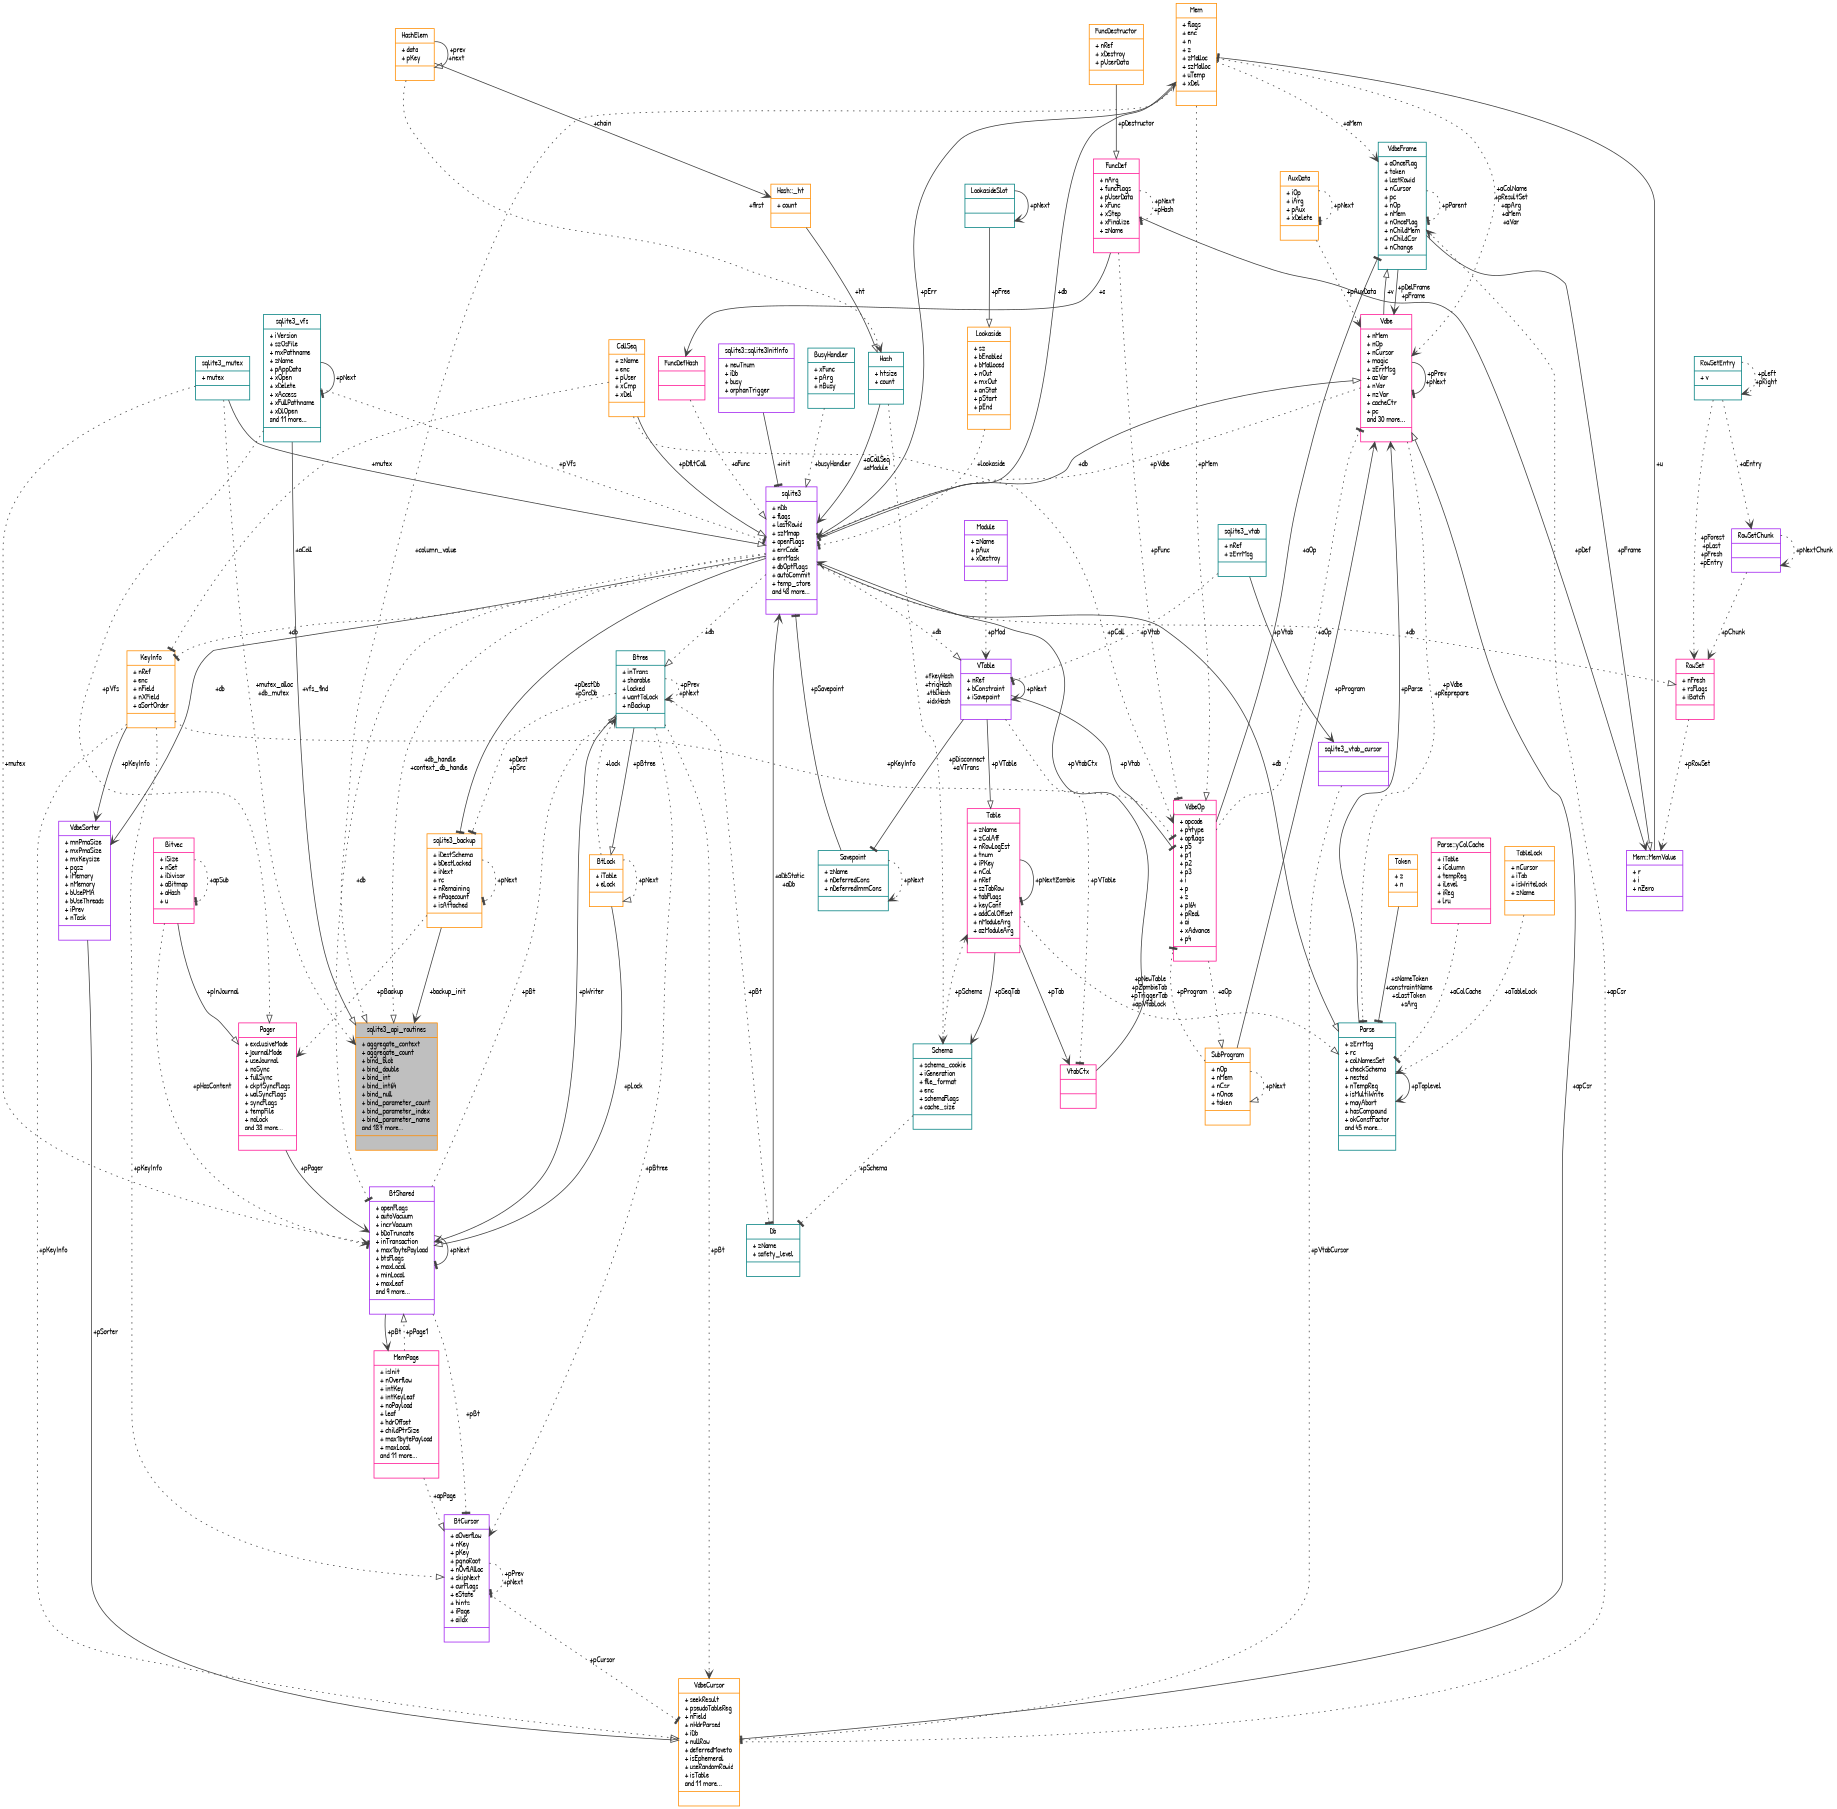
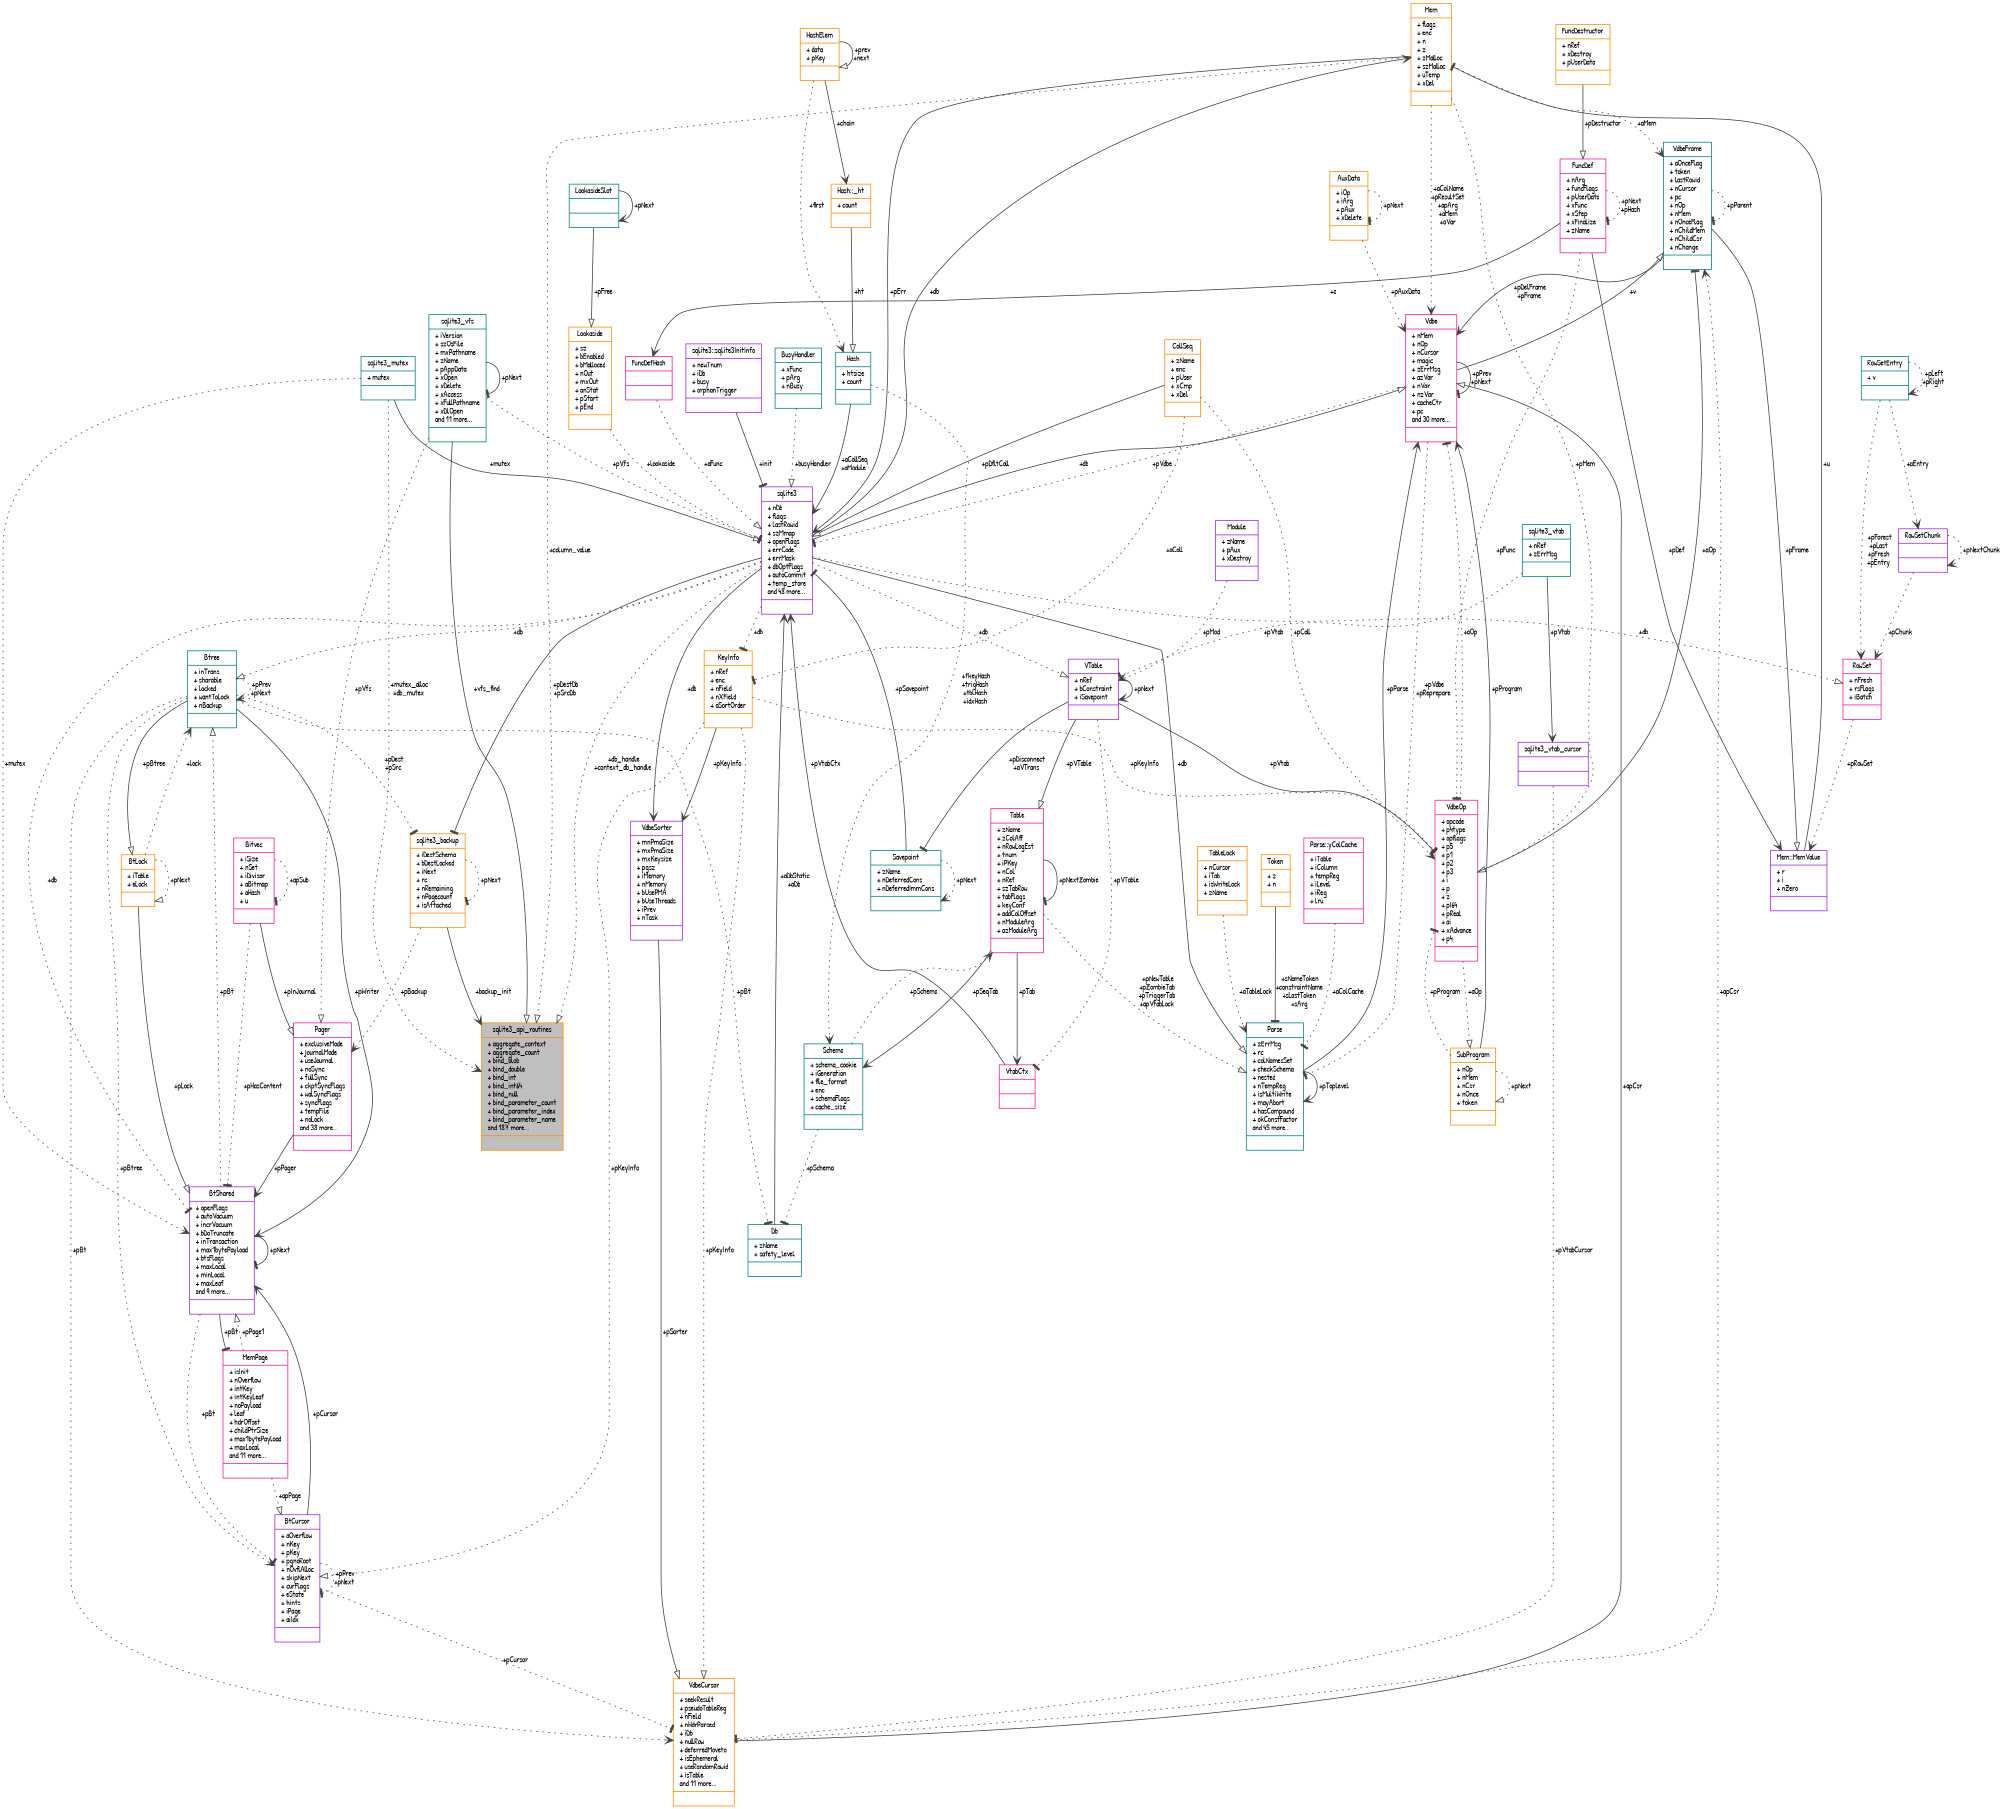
(385, 1329) -> (222, 1331)
none -> (306, 1398)
